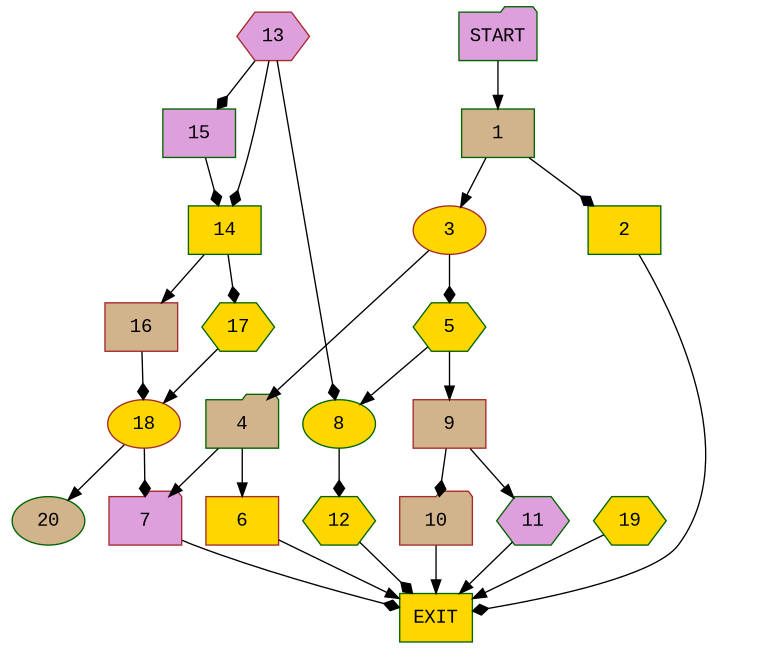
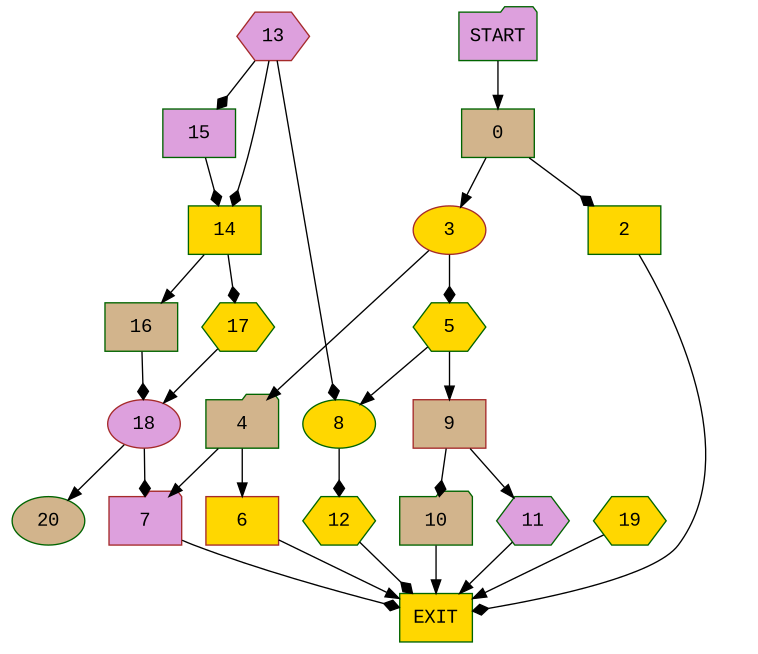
(498, 133) -> (498, 133)
(141, 327) -> (141, 327)
(144, 424) -> (144, 424)
(436, 521) -> (436, 521)
